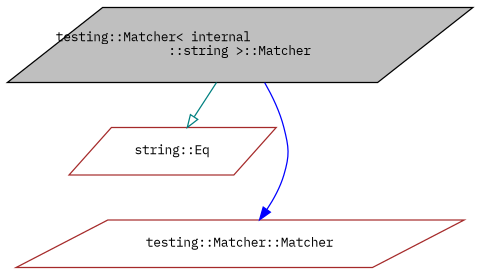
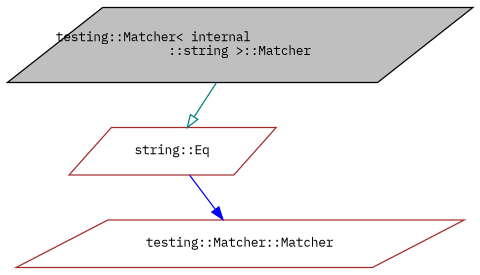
(288, 146) -> (202, 192)
